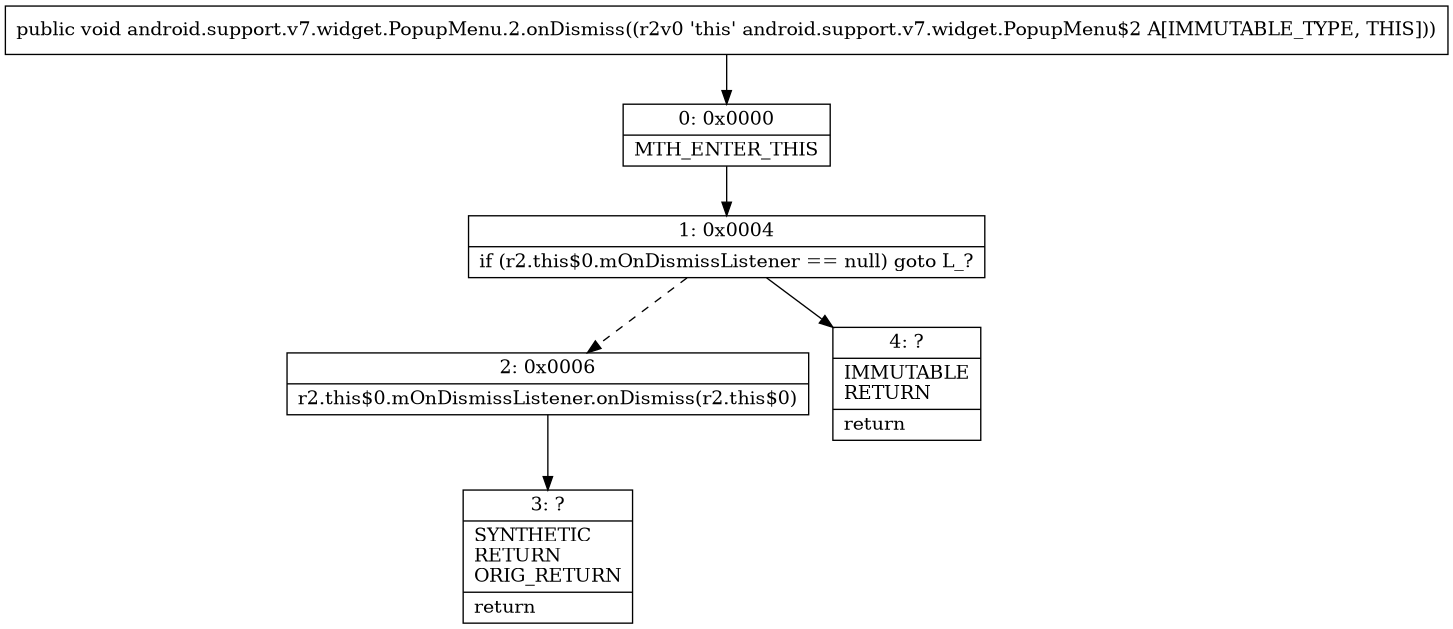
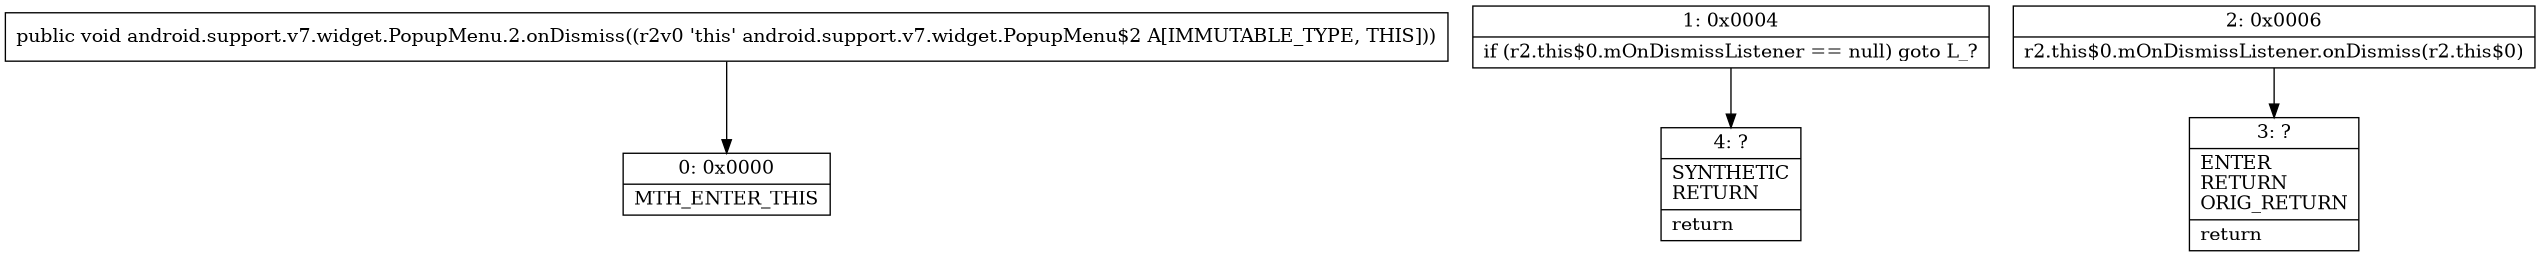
(727, 184) -> none
(643, 311) -> none
(907, 373) -> (1731, 173)
(533, 536) -> (2236, 163)
